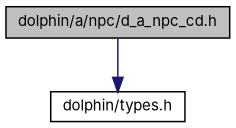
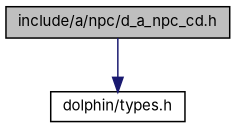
(118, 22) -> (118, 22)
